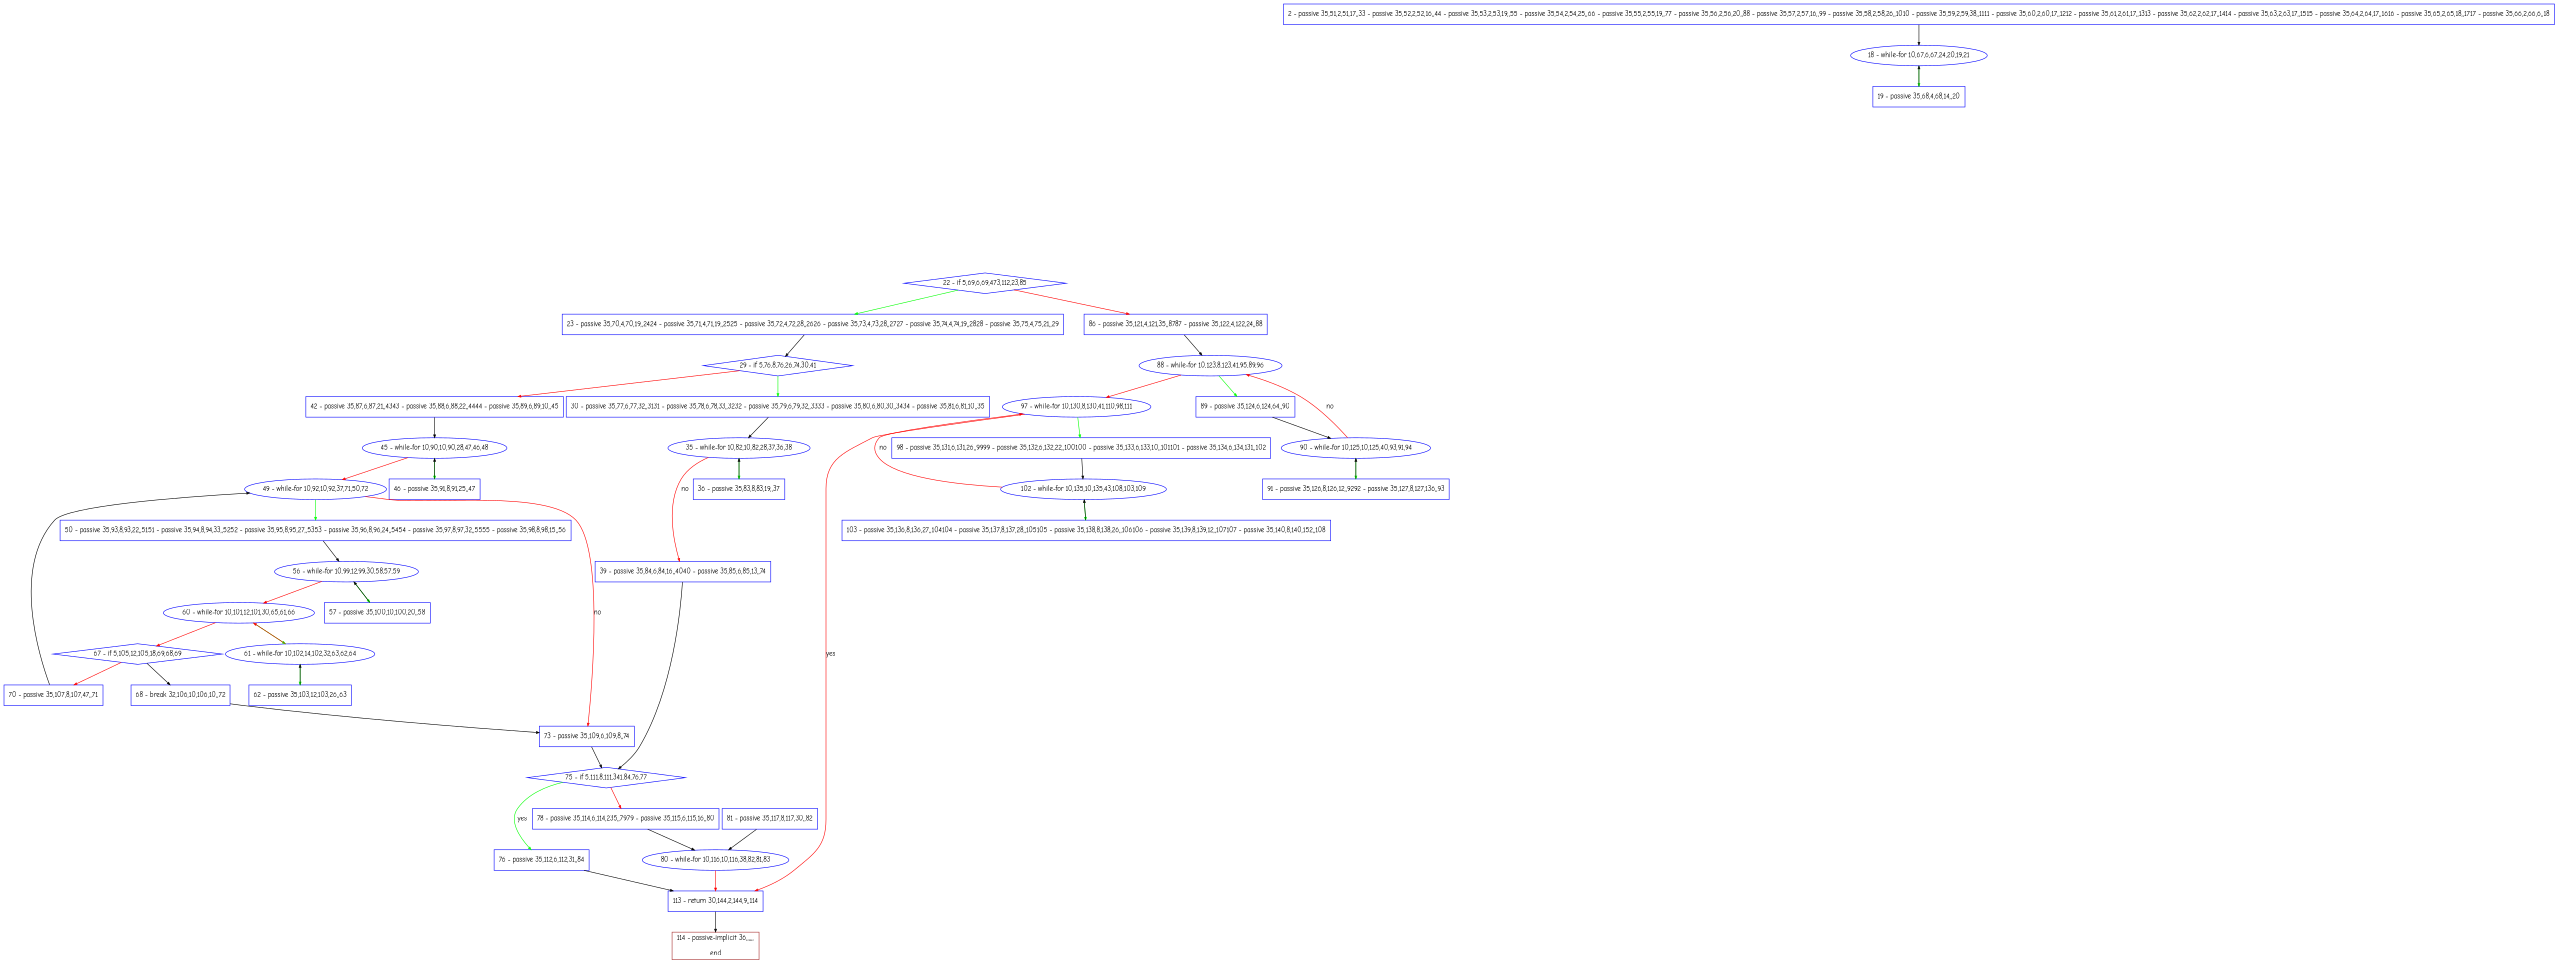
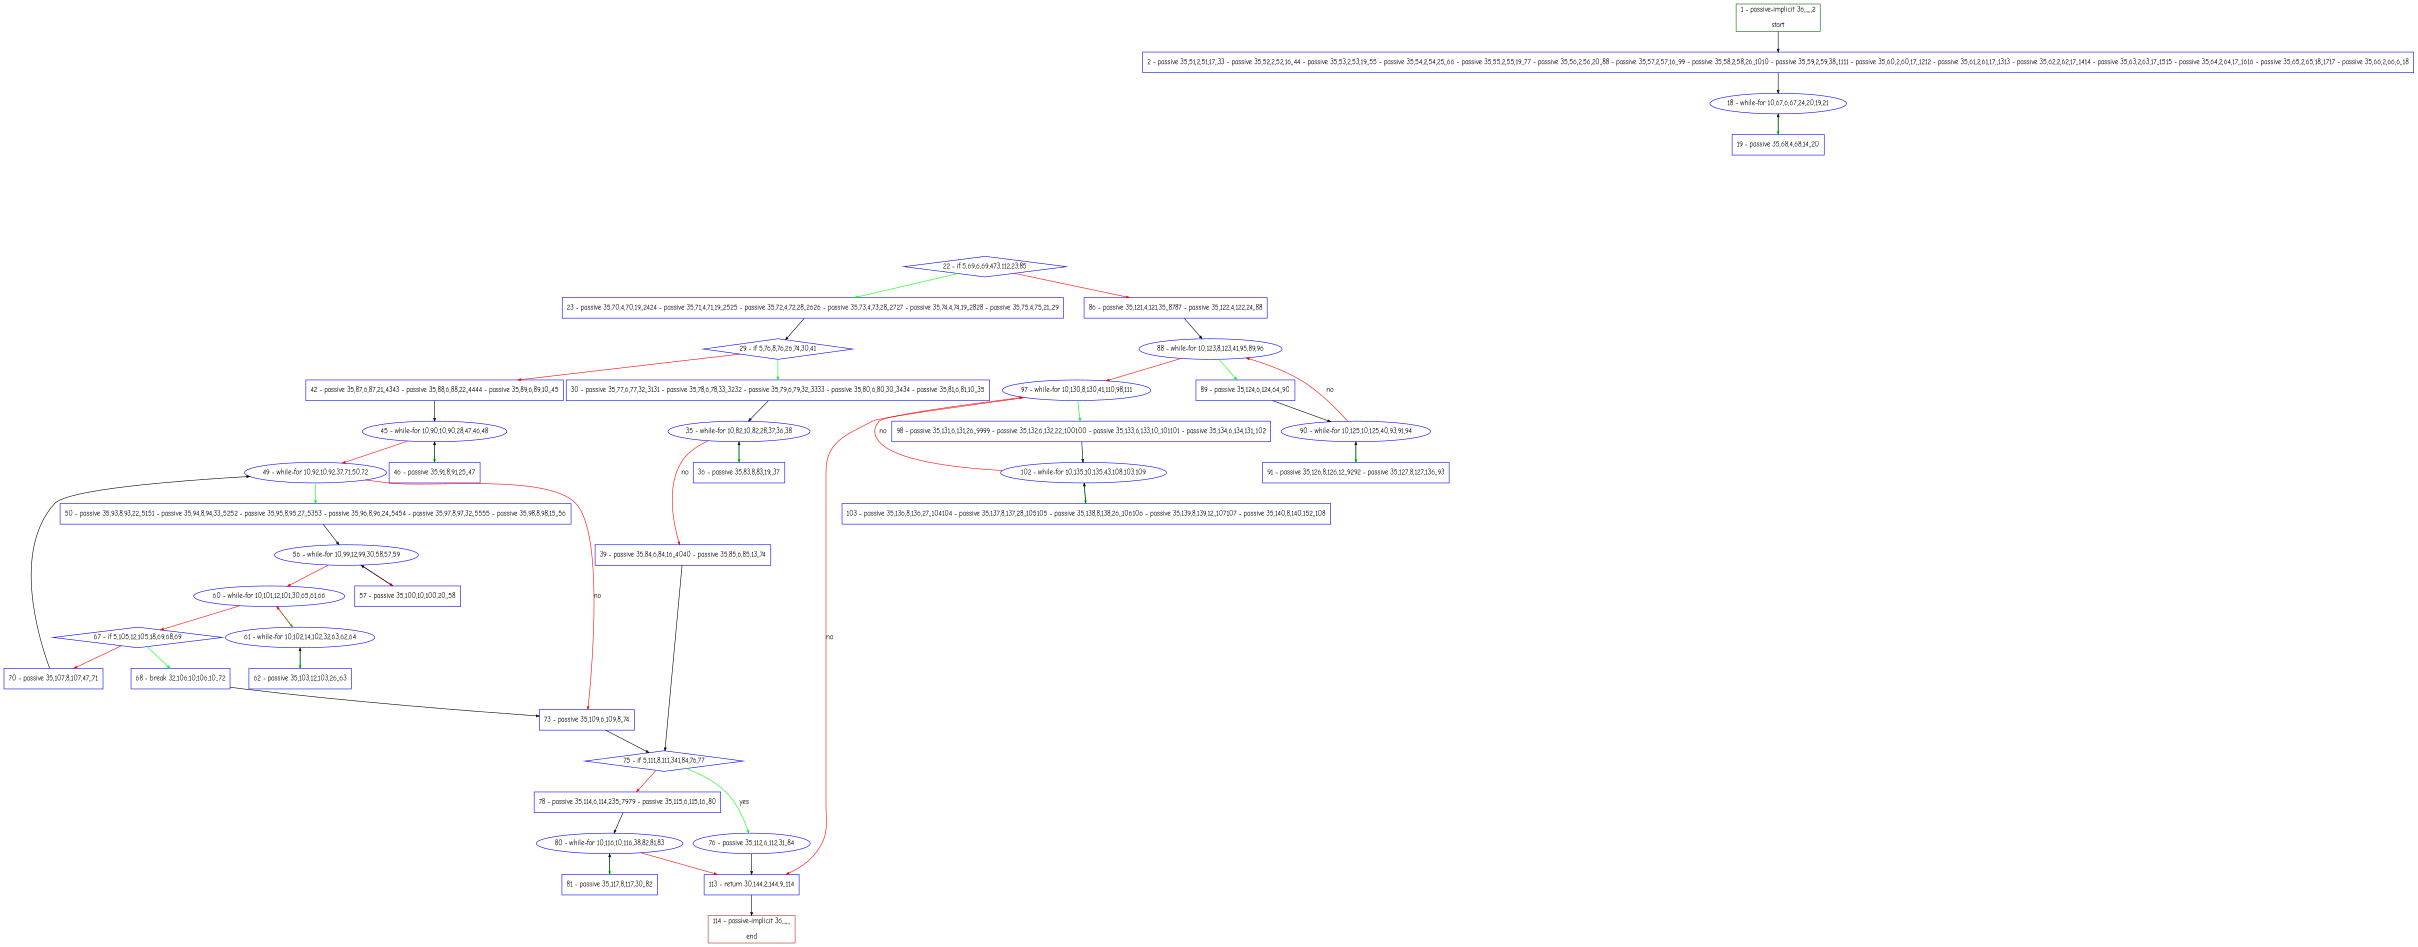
none -> (1778, 18)
(361, 591) -> (376, 575)
(831, 654) -> (830, 637)
(157, 673) -> (157, 656)
(542, 860) -> (752, 843)
none -> (610, 863)
